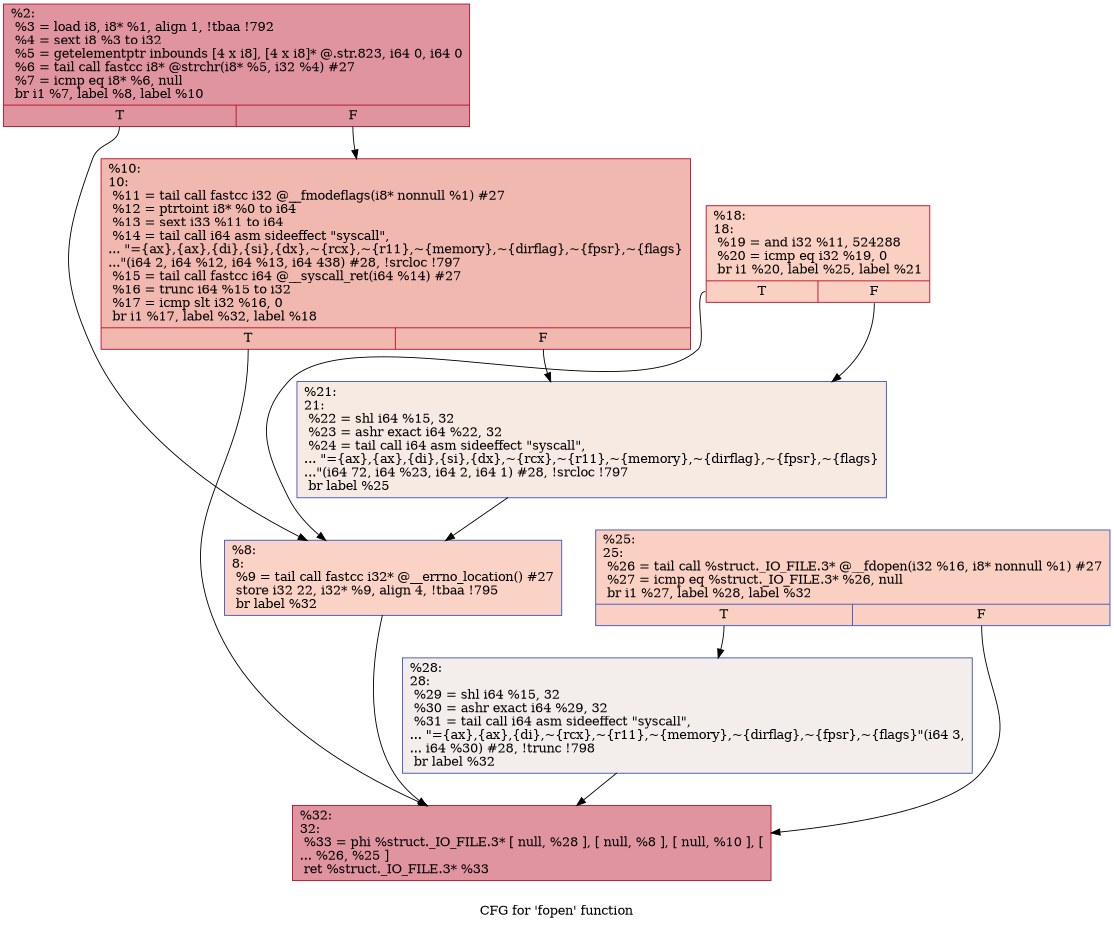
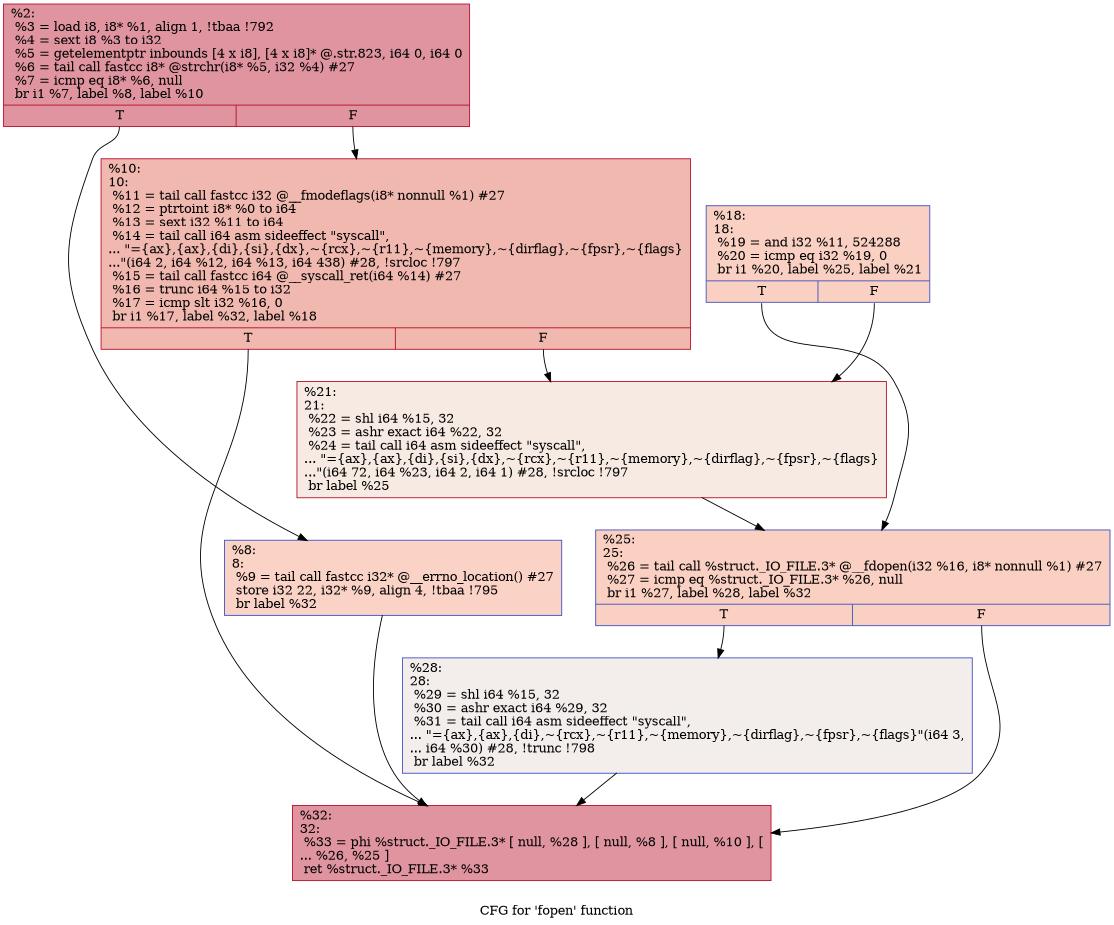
(196, 223) -> (196, 223)
(818, 254) -> (818, 254)
(436, 359) -> (887, 374)
(592, 440) -> (592, 440)
(481, 516) -> (729, 512)
